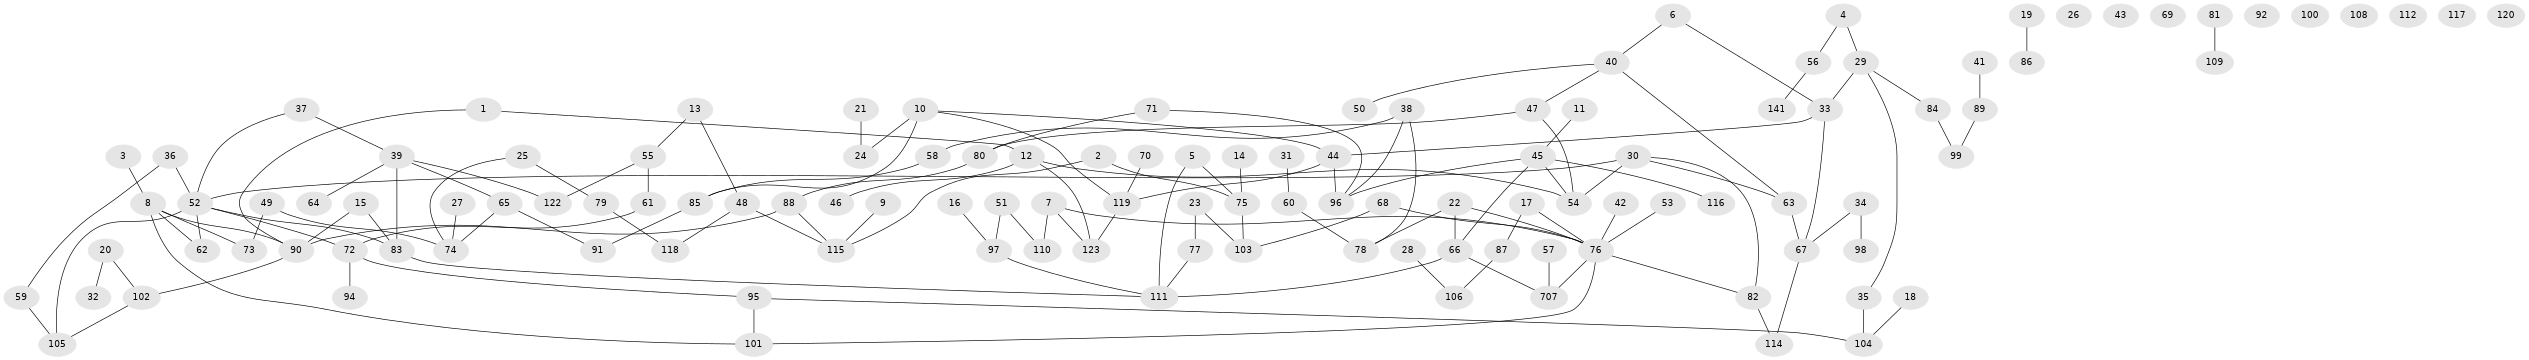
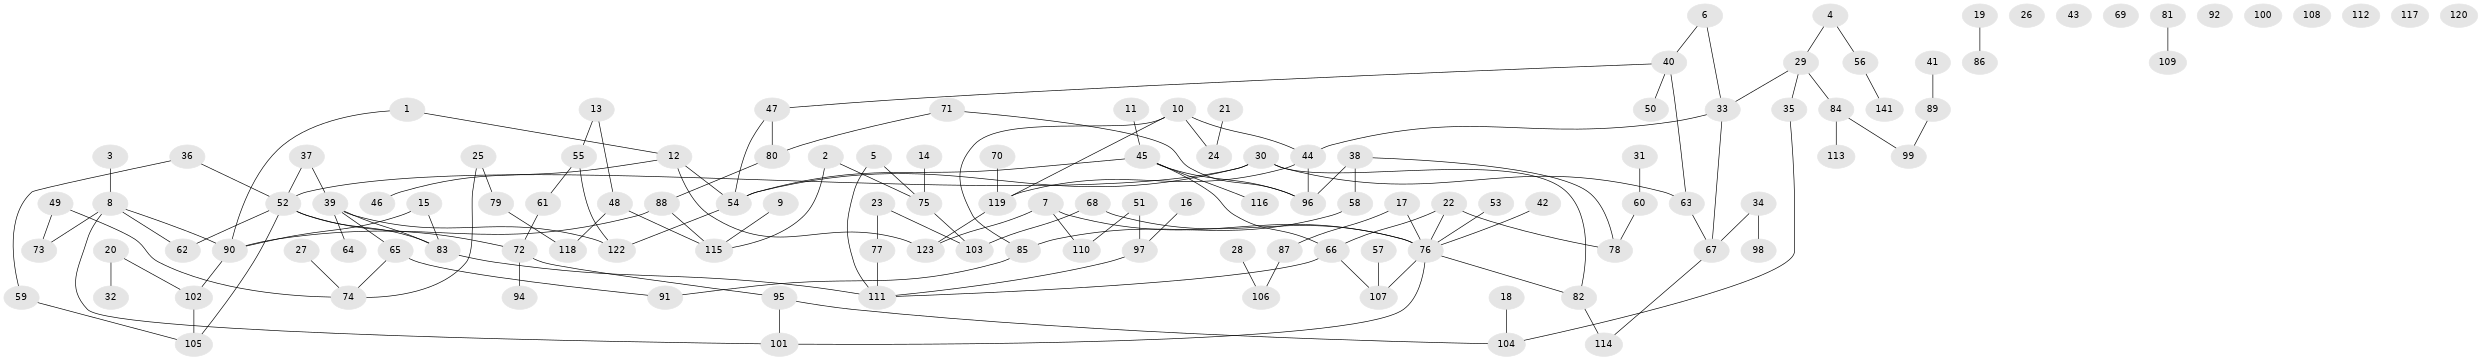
none -> (1836, 157)
none -> (676, 227)
(1549, 298) -> (1379, 298)
